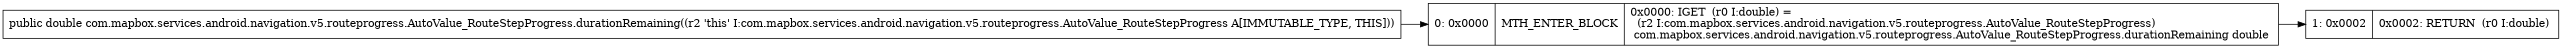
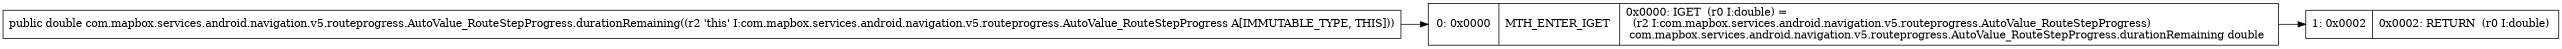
(1560, 24) -> (1557, 24)
